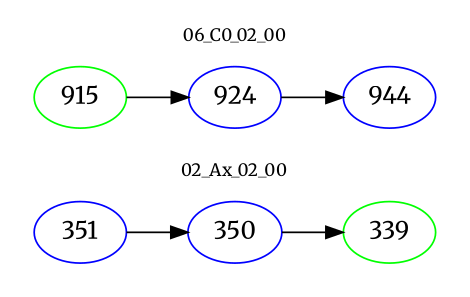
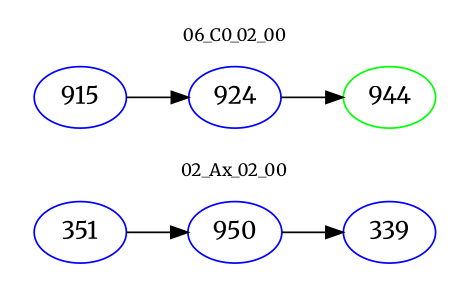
(80, 97) -> (80, 97)
(390, 97) -> (390, 97)
(235, 232) -> (235, 232)
(390, 232) -> (390, 232)
